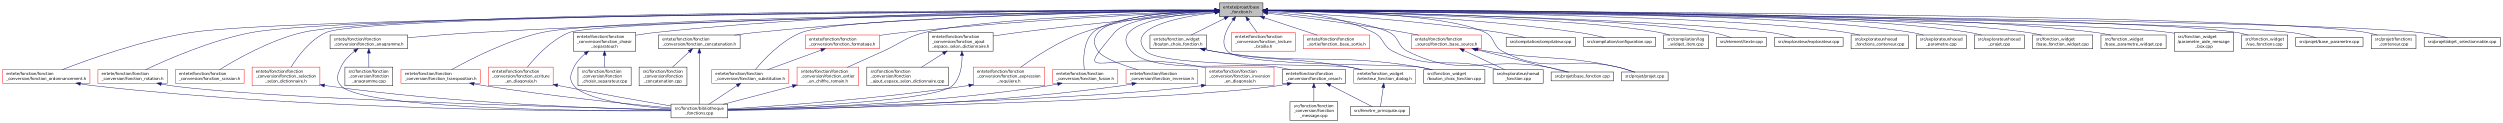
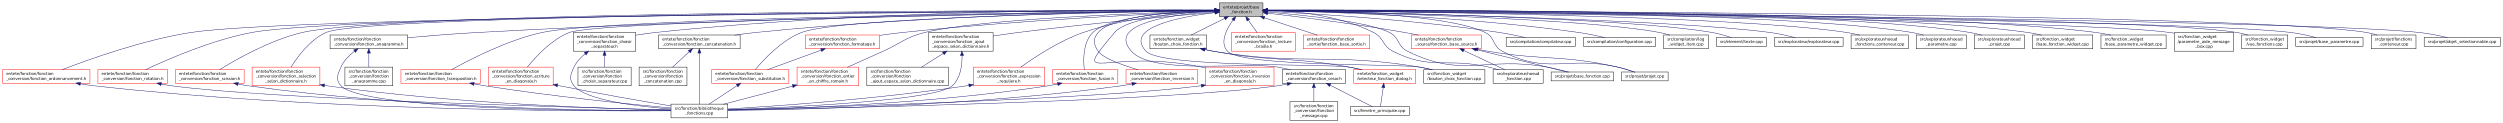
none -> (454, 105)
